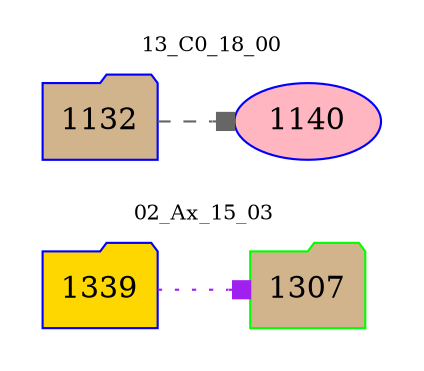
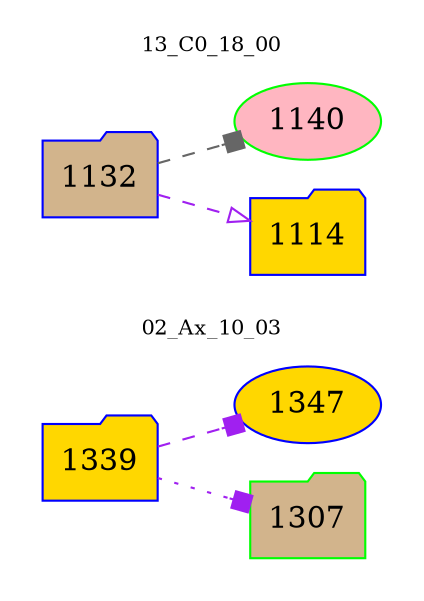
(308, 121) -> (308, 121)
(204, 214) -> (212, 329)
none -> (308, 236)
none -> (308, 405)
